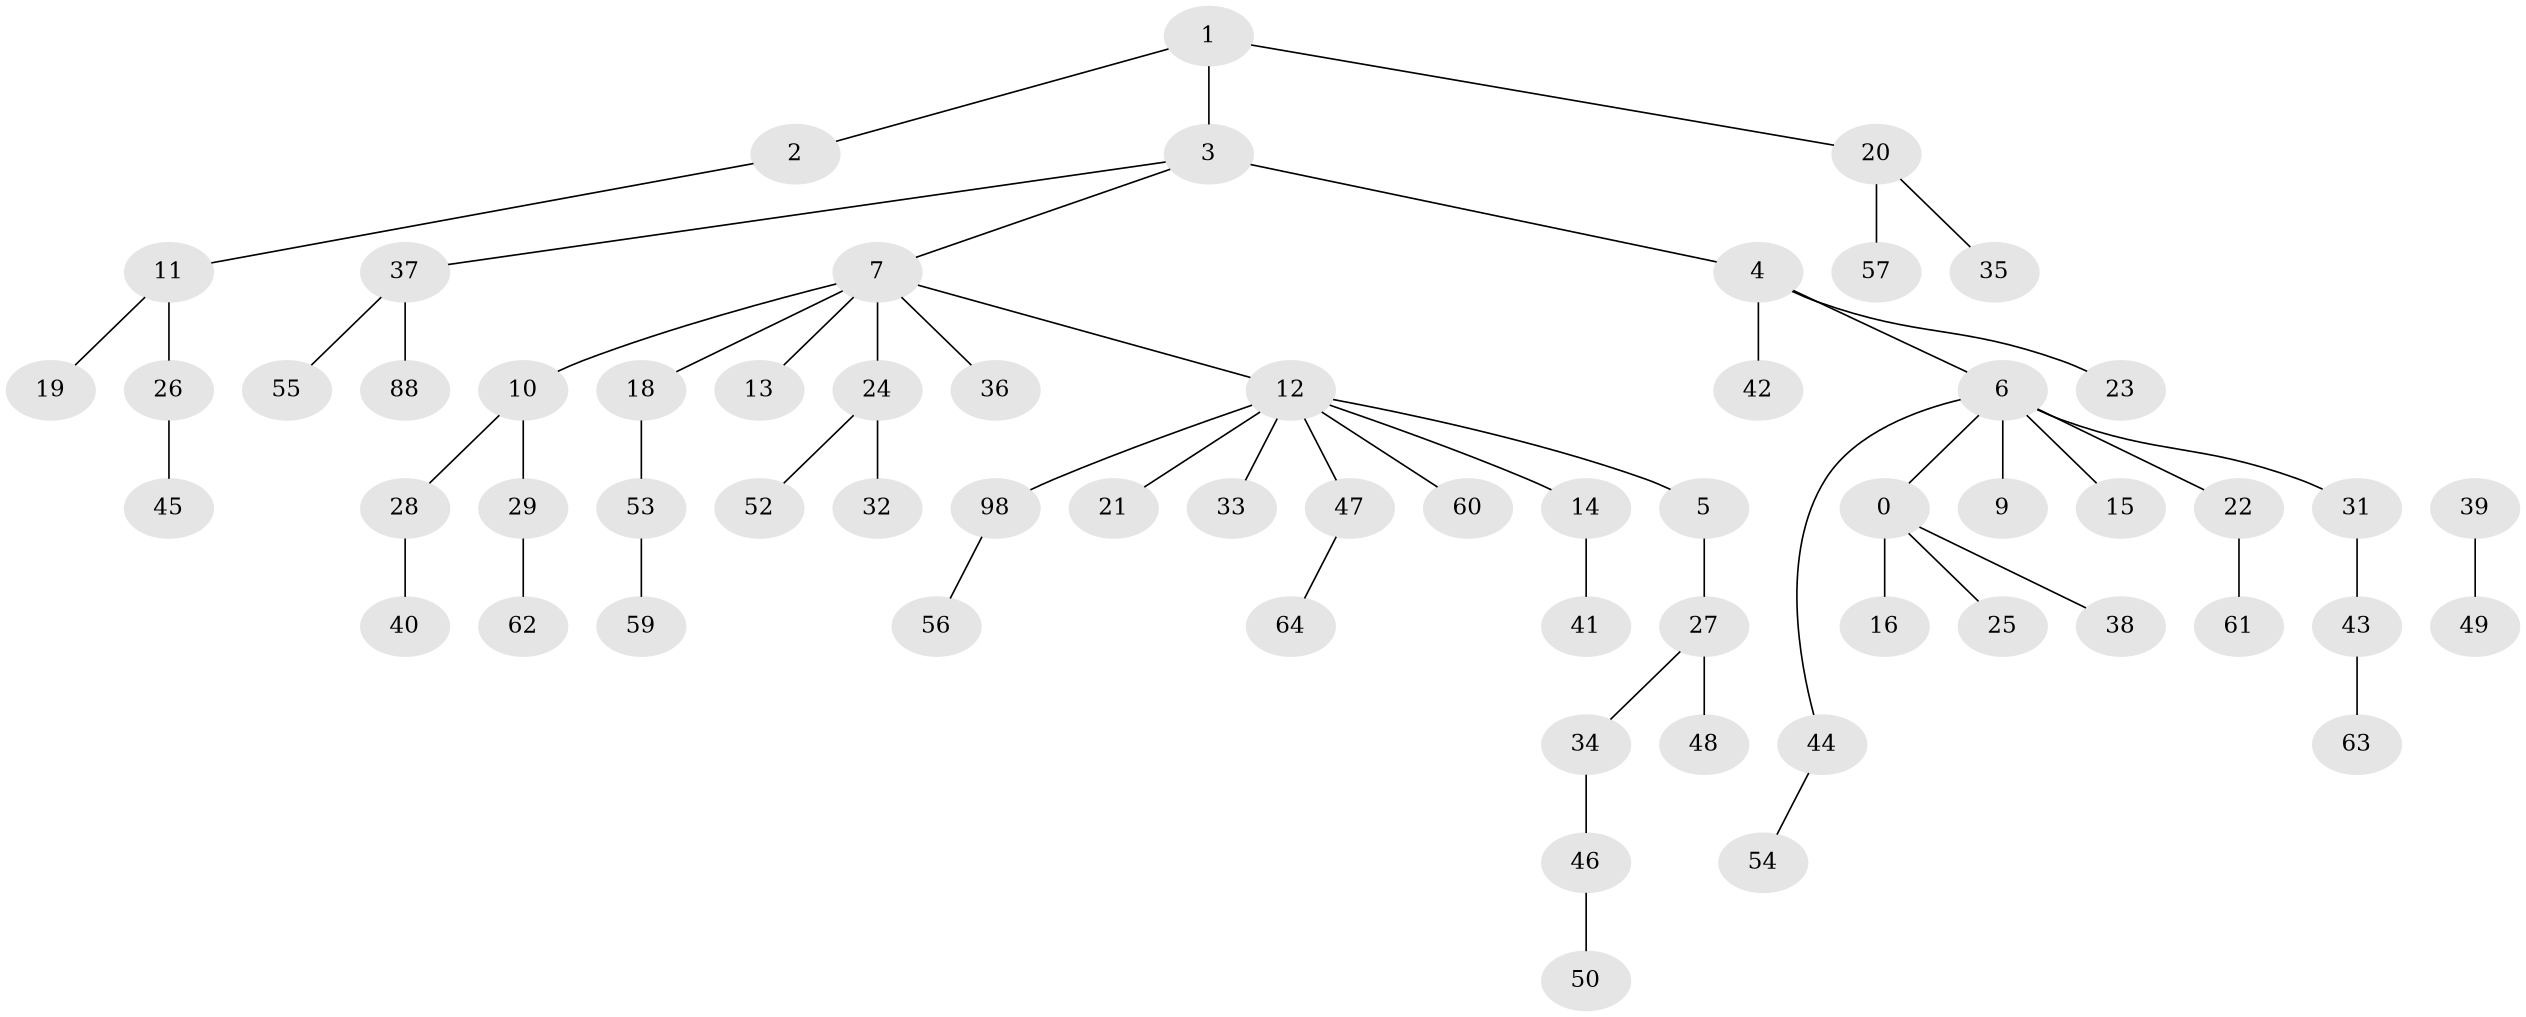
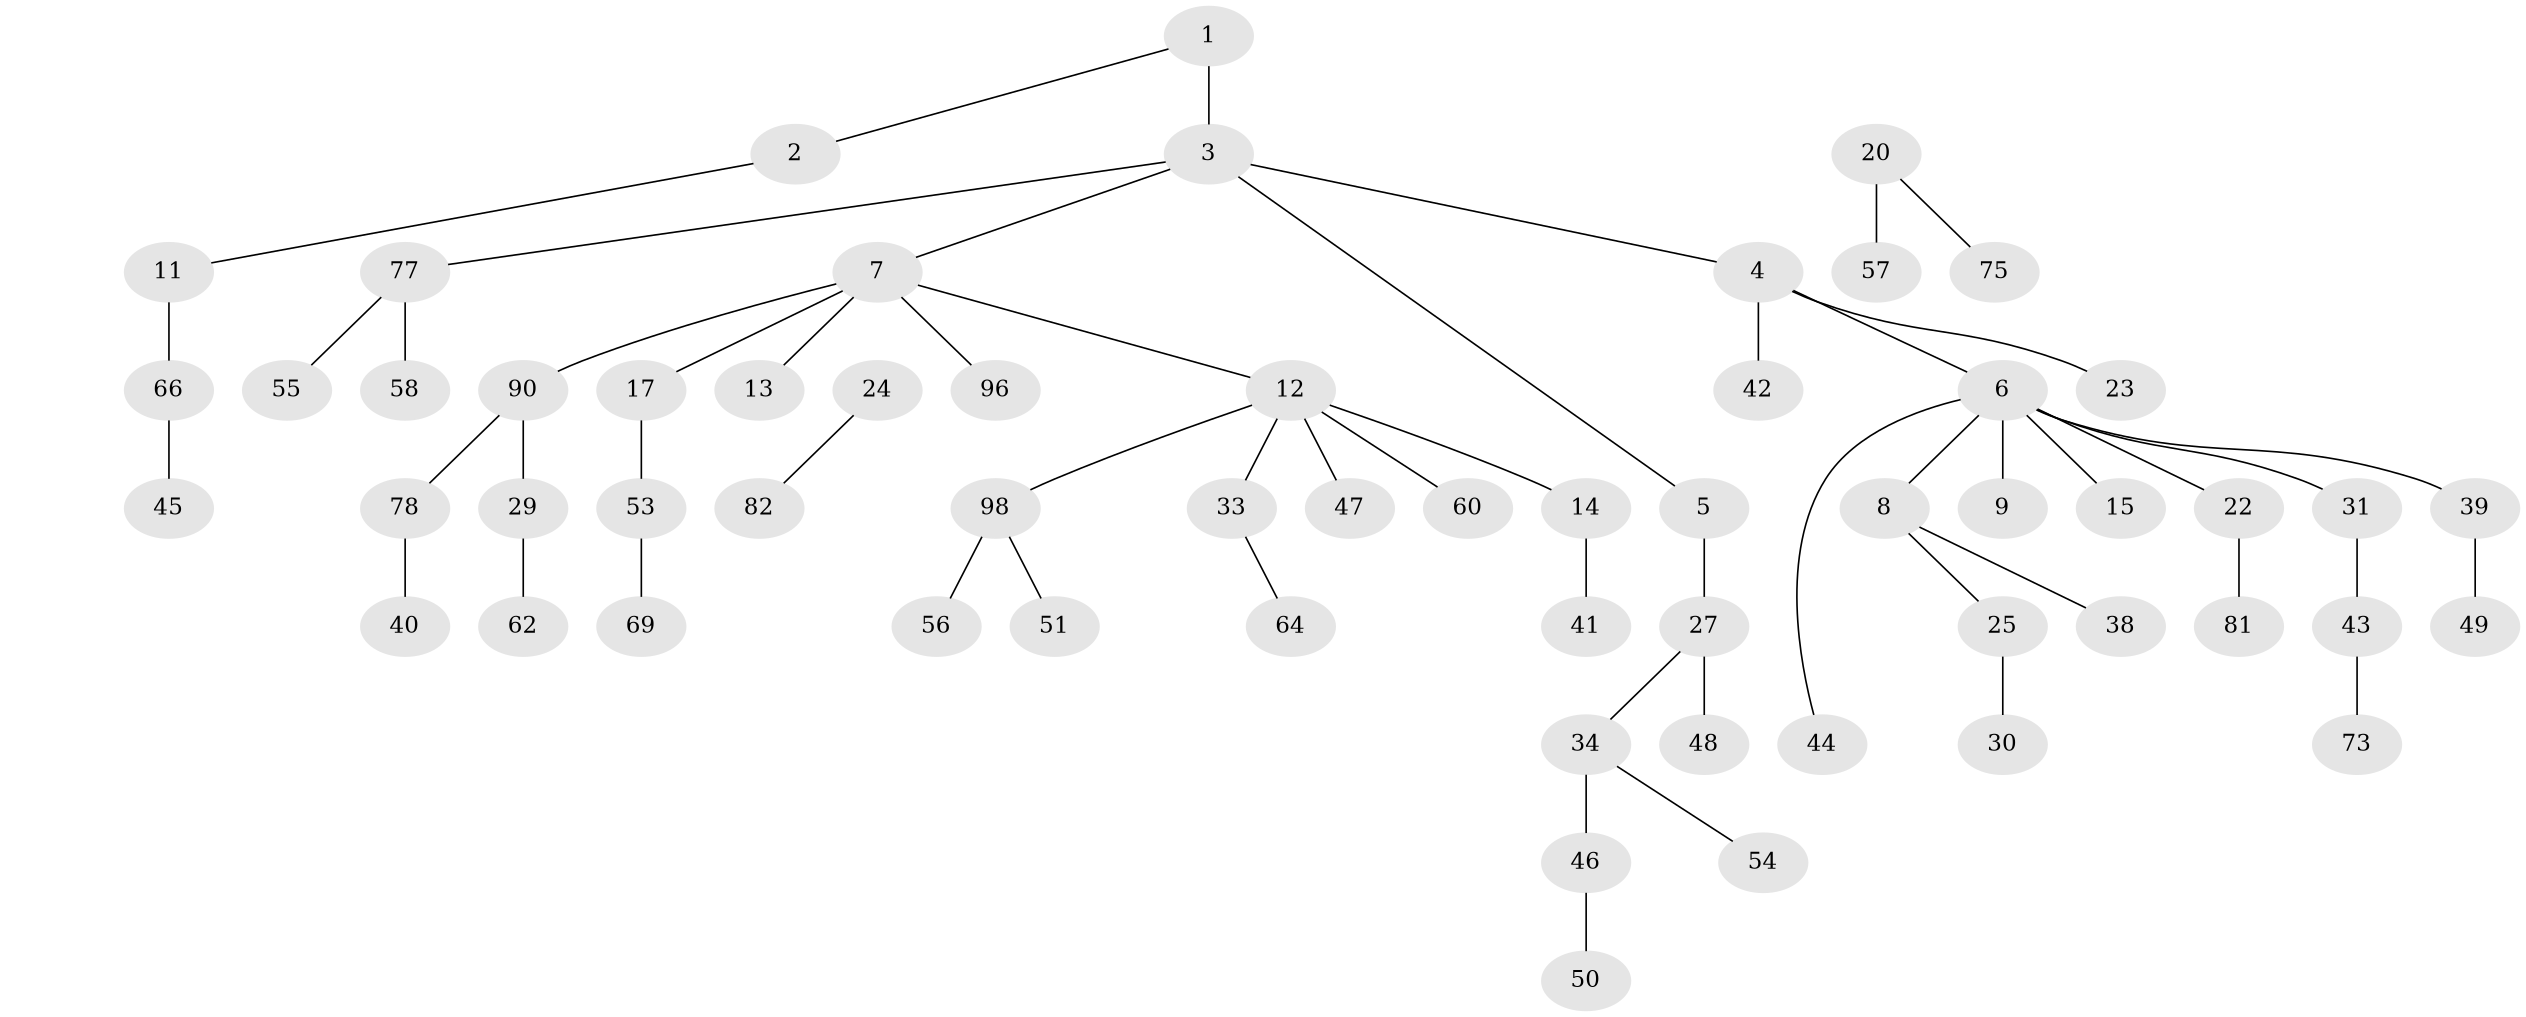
(1543, 95) -> none
(405, 272) -> (405, 272)
(1995, 272) -> (1995, 272)
(878, 332) -> none
(51, 390) -> none
(169, 390) -> (169, 390)
(405, 390) -> (405, 390)
(523, 390) -> (523, 390)
(641, 390) -> (641, 390)
(996, 390) -> (996, 390)
(1504, 437) -> (1457, 331)
none -> (2239, 449)
(405, 508) -> (405, 508)
(759, 508) -> (759, 508)
(878, 508) -> none
(1114, 508) -> none
(1885, 508) -> (1885, 508)
(1320, 568) -> (1261, 568)
(641, 627) -> (641, 627)
none -> (1055, 627)
(1885, 627) -> none
(2239, 627) -> (2239, 627)
none -> (2003, 745)
(2357, 745) -> (2357, 745)
(1793, 804) -> (1675, 804)
